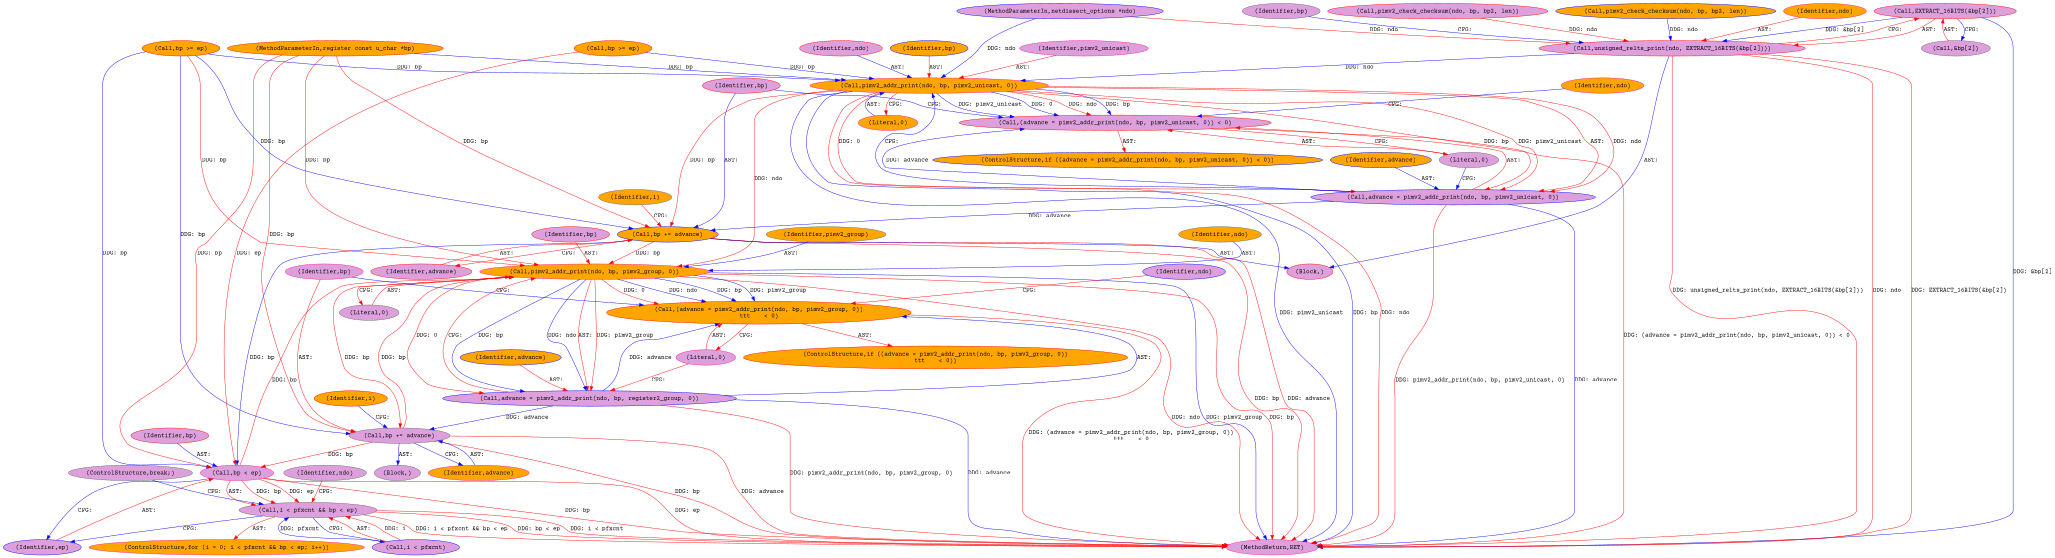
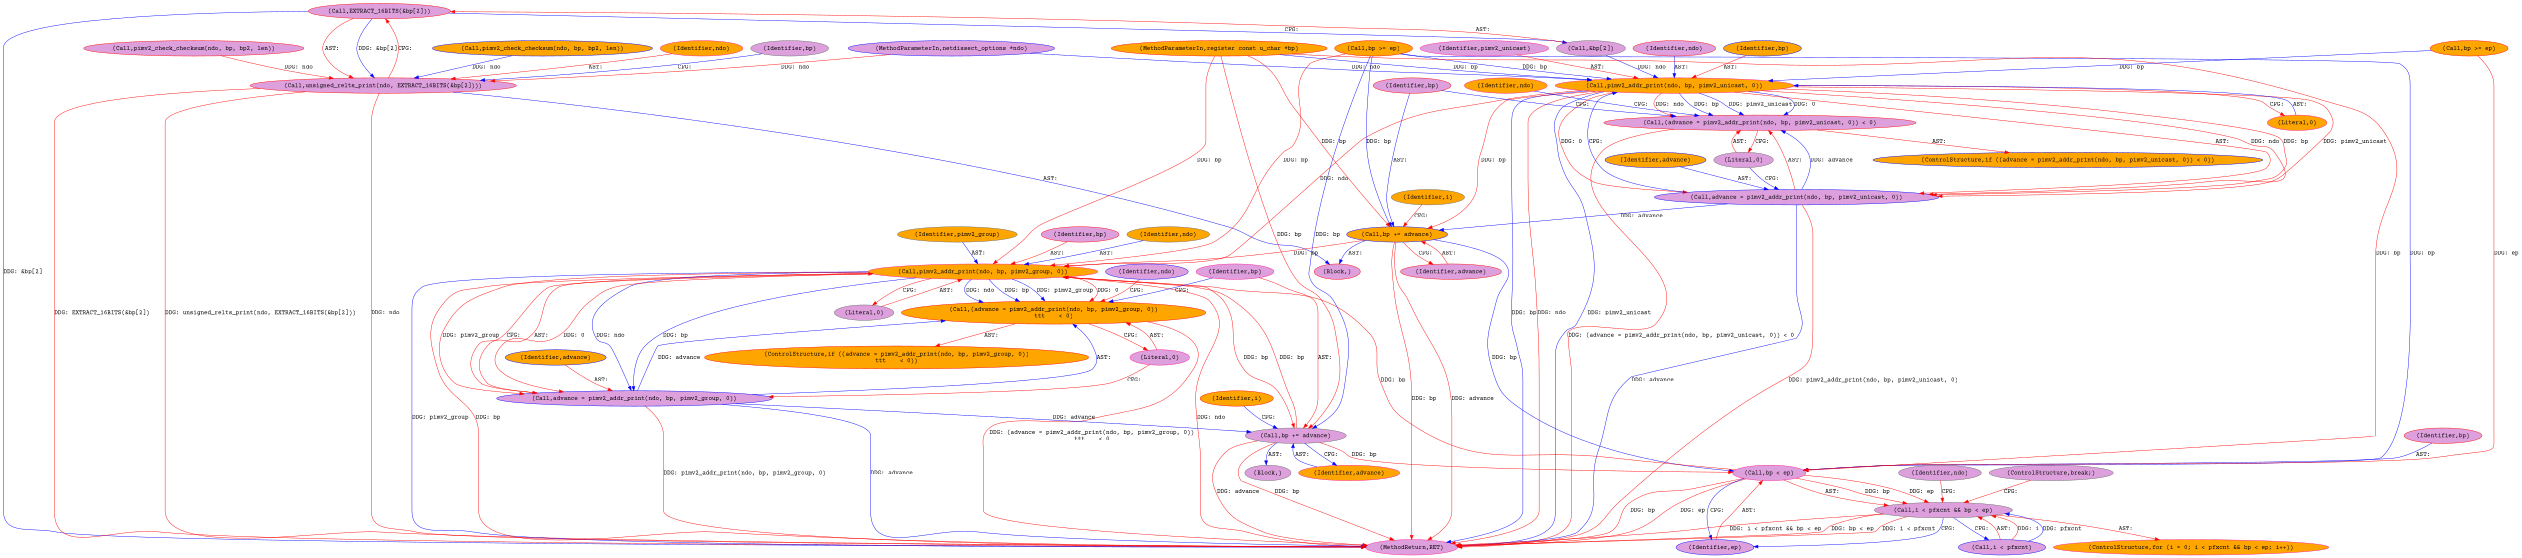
(1300, 67) -> (1630, 66)
(589, 398) -> (634, 398)
(205, 494) -> (1999, 491)
